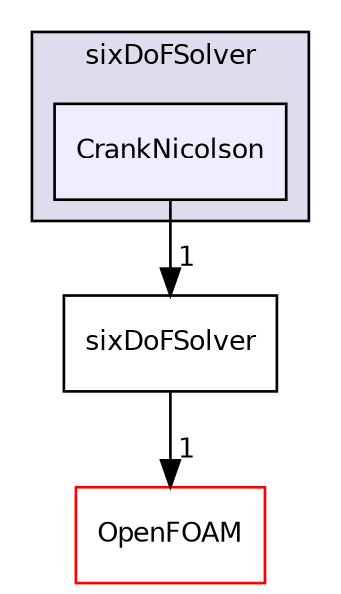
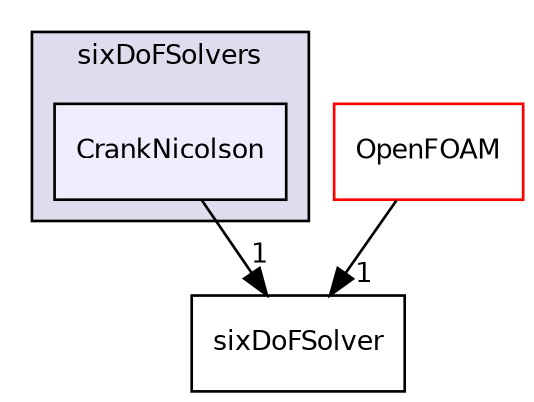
(170, 57) -> (170, 57)
(170, 426) -> (371, 237)
